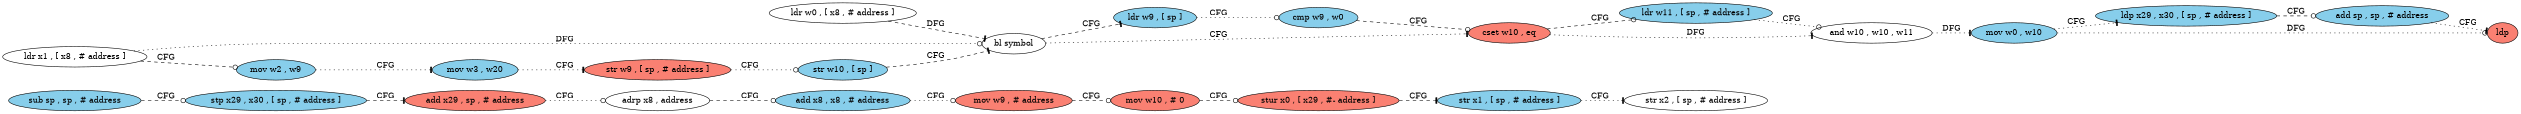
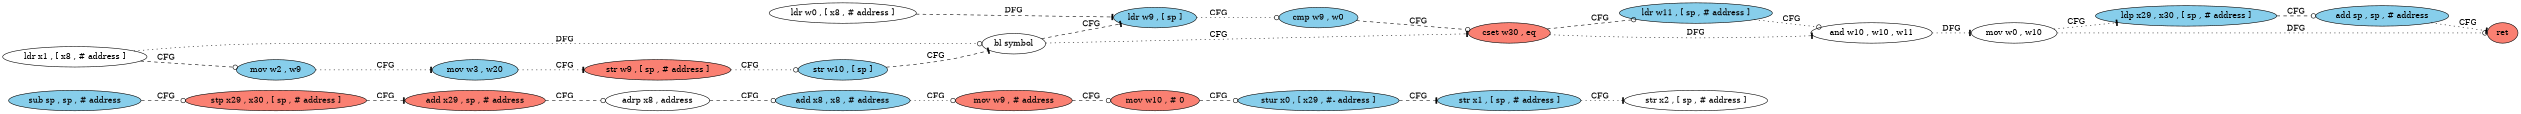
(936, 30) -> (1013, 16)
(1509, 33) -> (1509, 33)
(2014, 33) -> (2014, 33)
(2503, 33) -> (2503, 33)
(276, 101) -> (276, 101)
(573, 101) -> (573, 101)
(1318, 101) -> (1318, 101)
